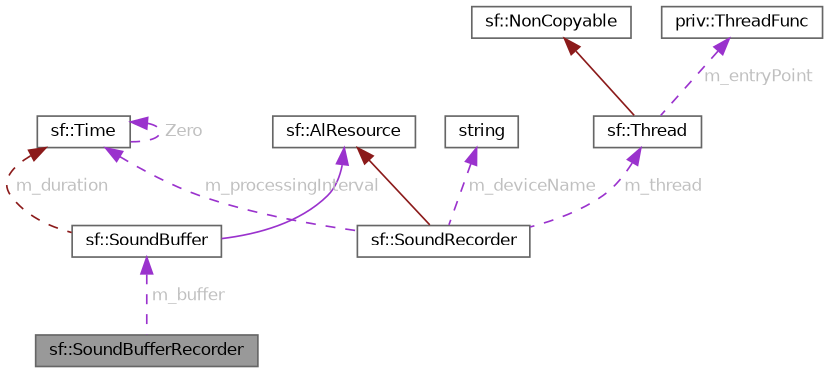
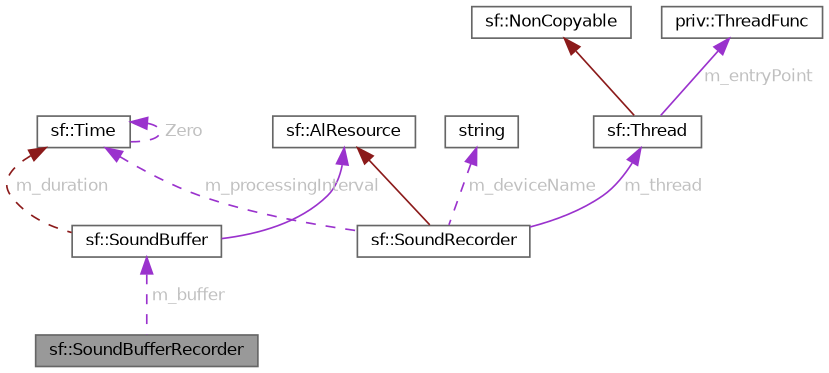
(689, 83) -> (689, 83)
(588, 205) -> (588, 205)
